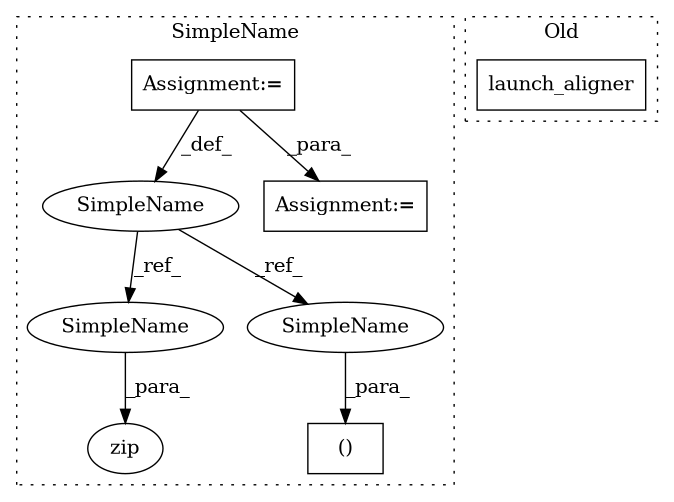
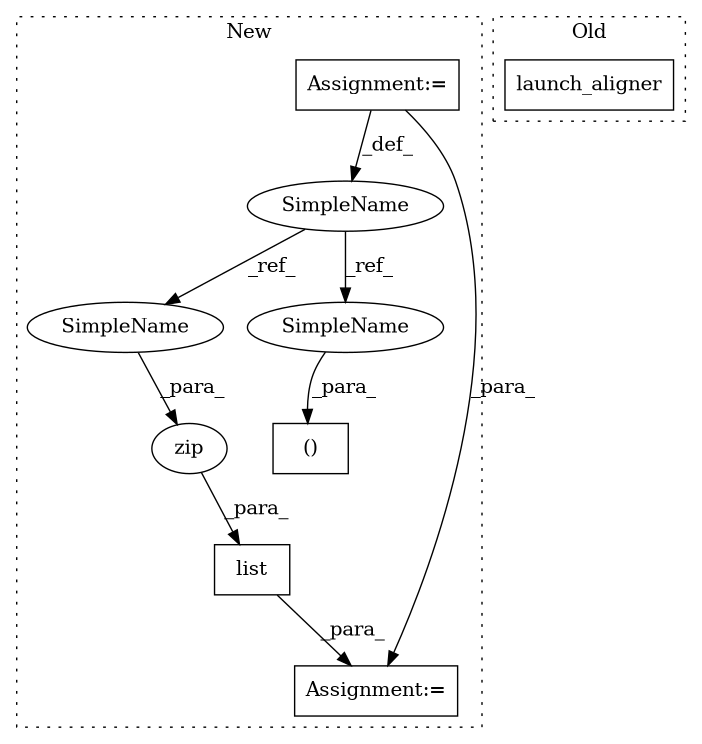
(235, 33) -> (249, 33)
none -> (252, 570)
